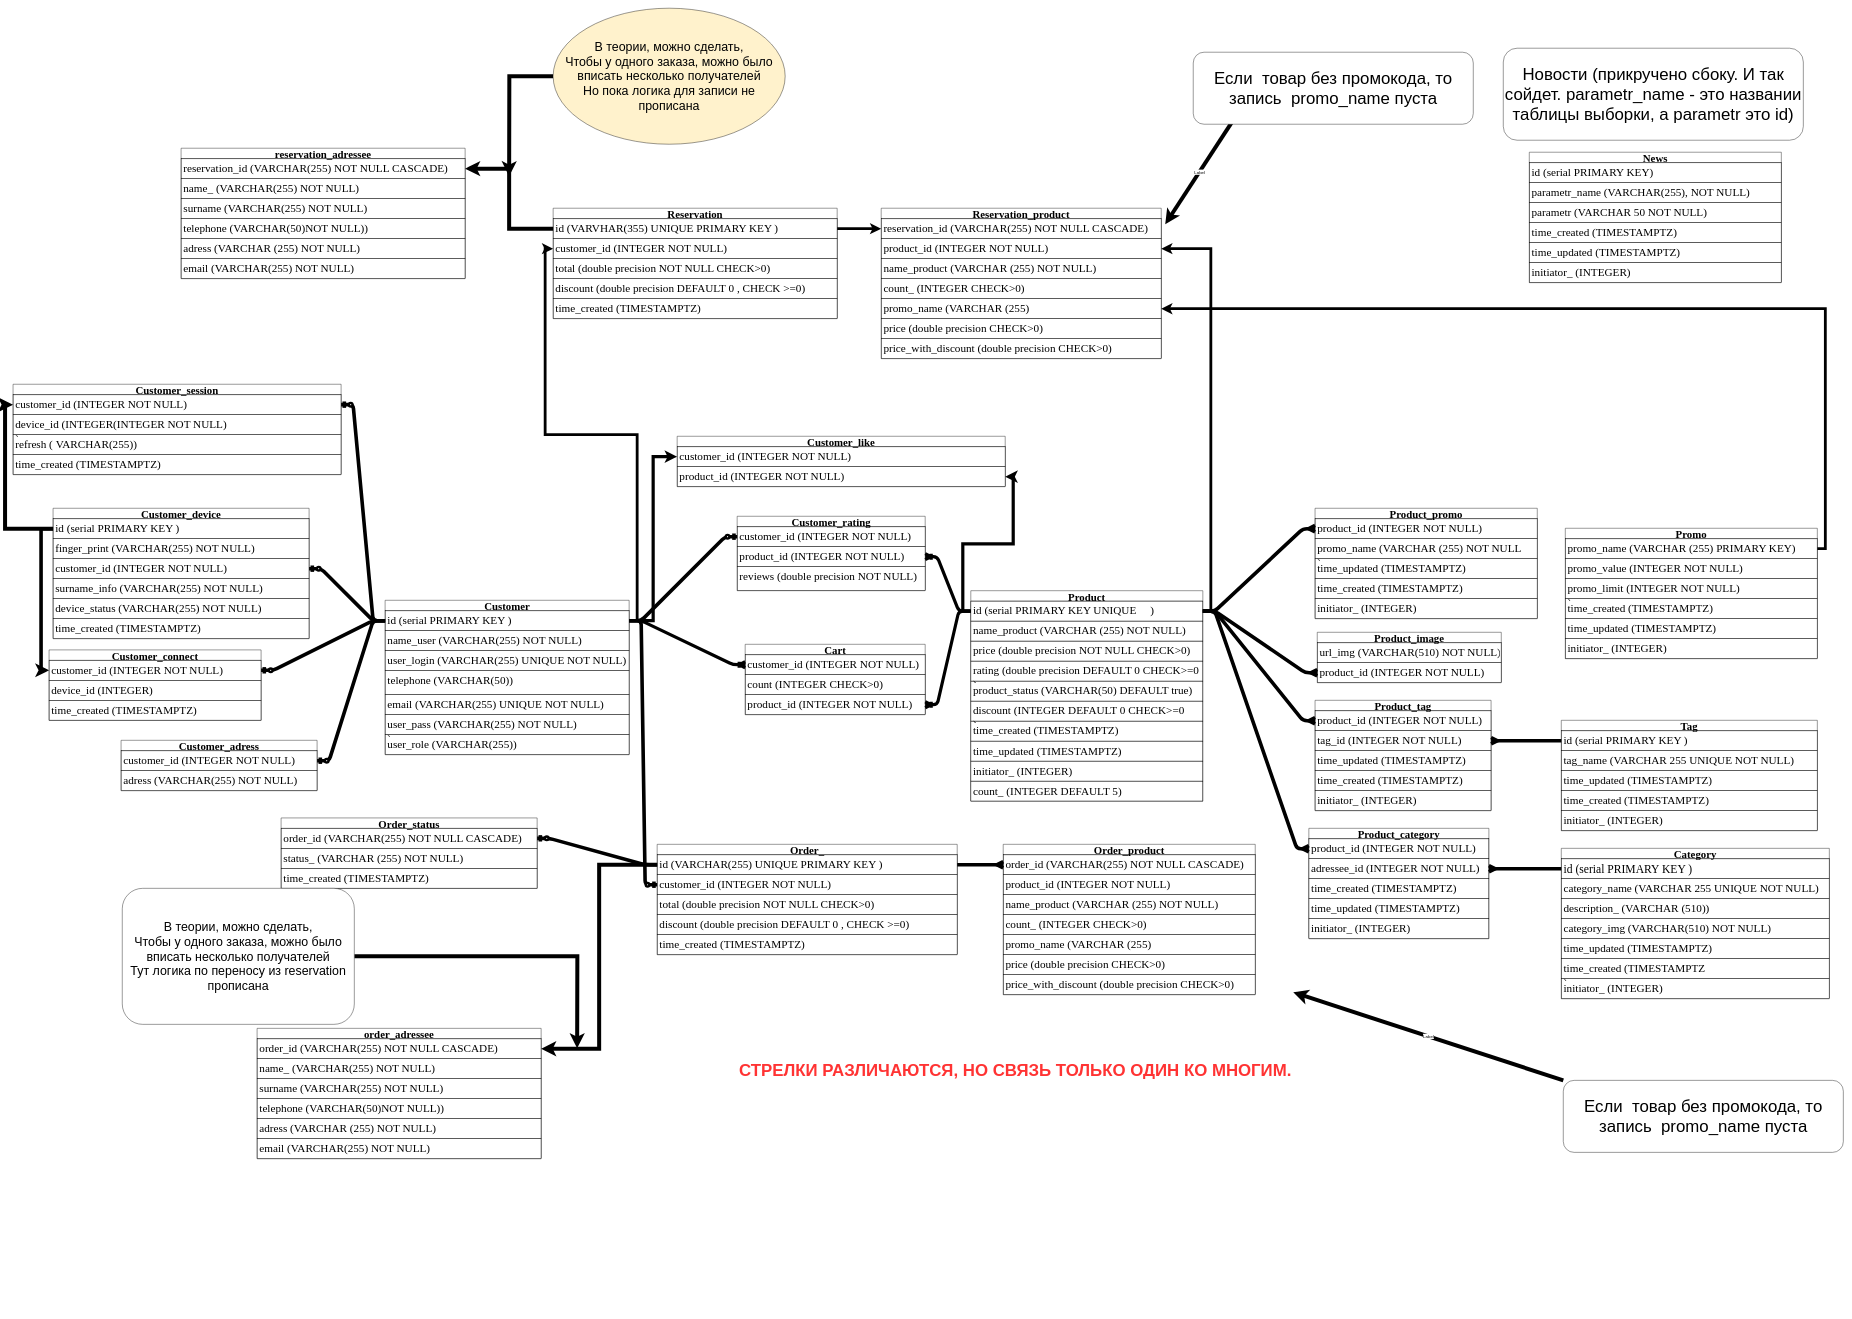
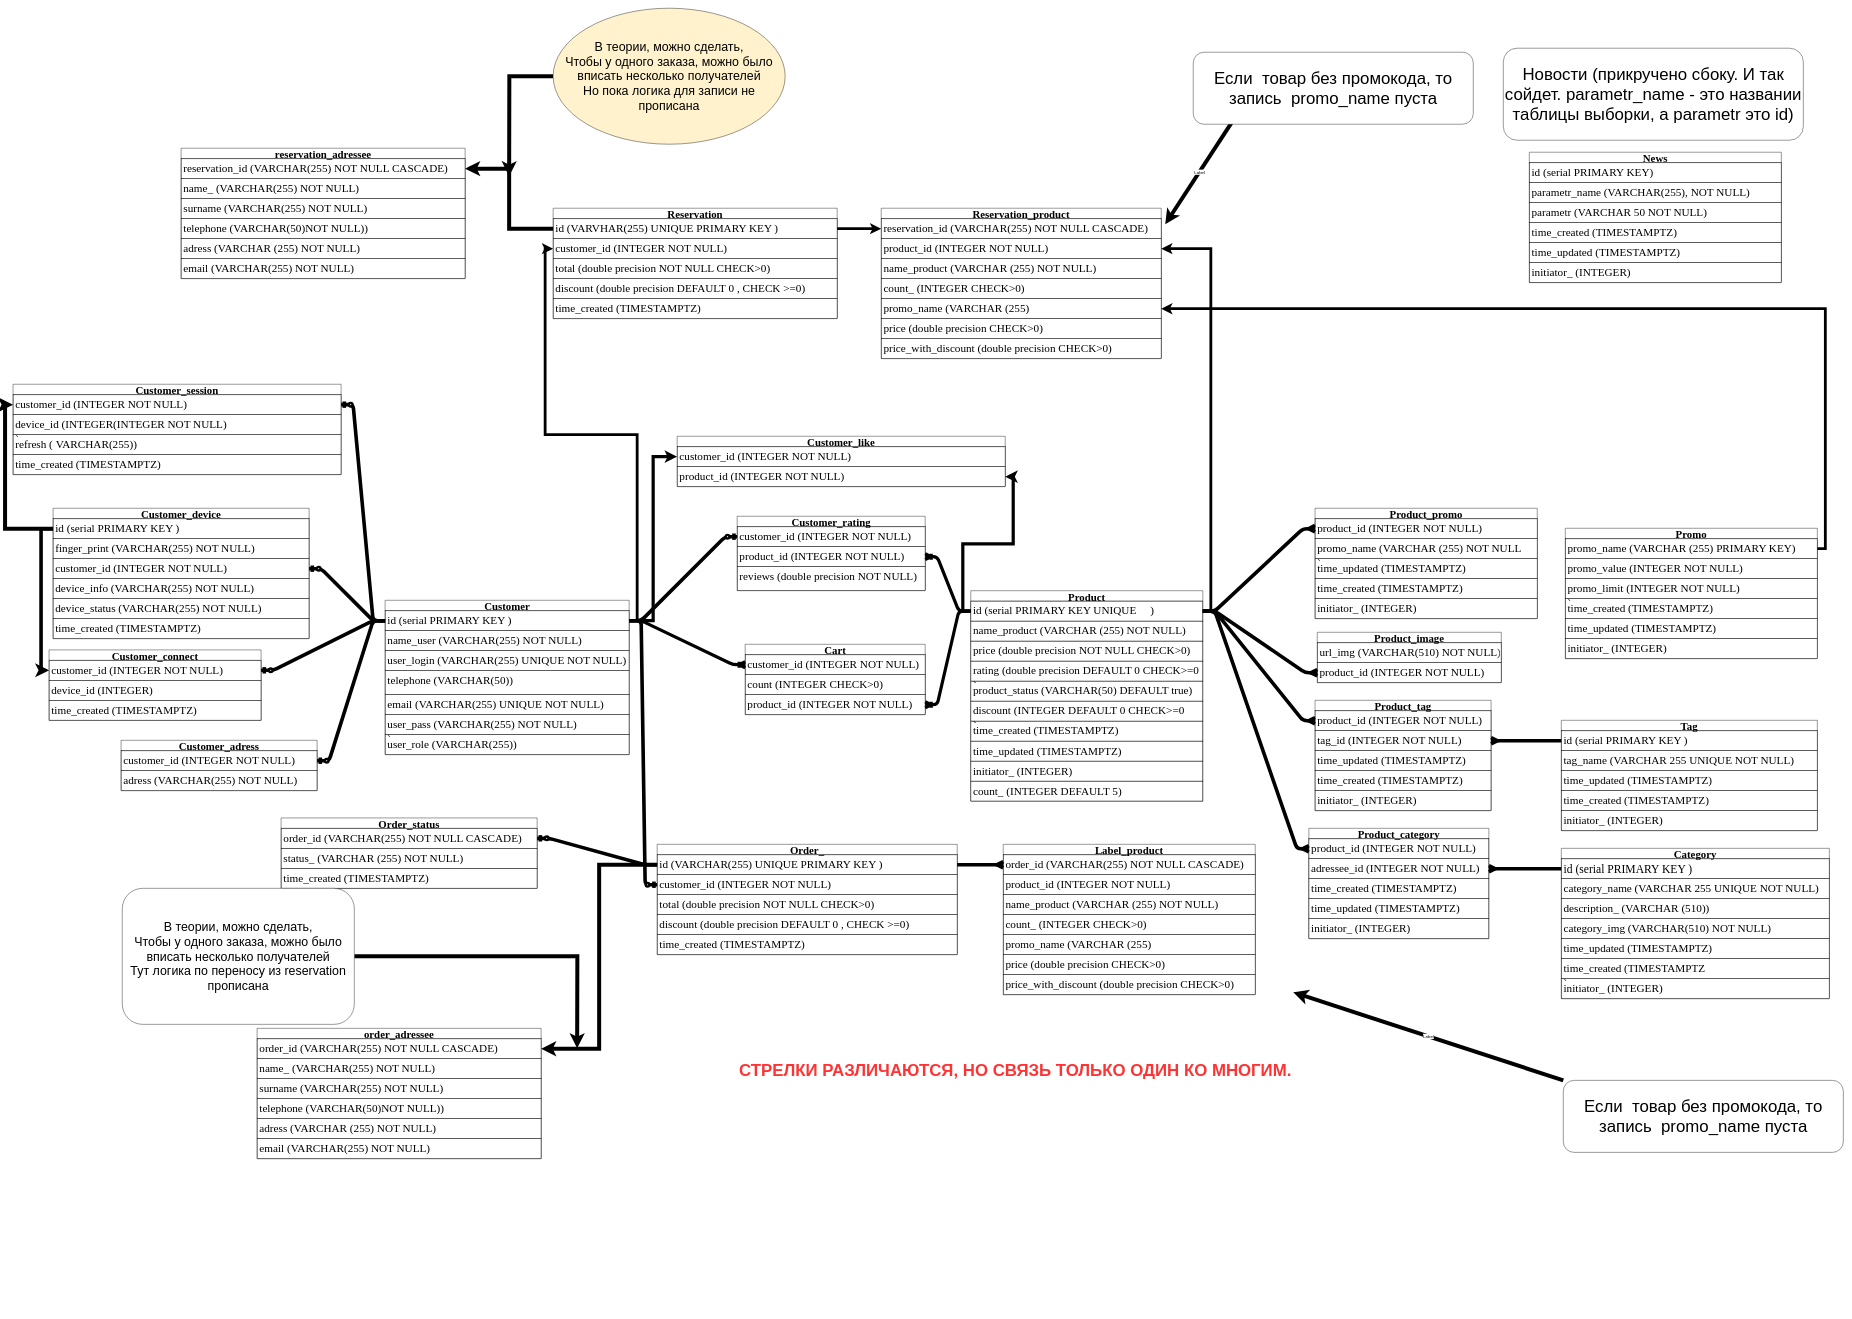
(664, 228) -> (664, 228)
(162, 588) -> (158, 588)
(1129, 851) -> (1129, 851)
